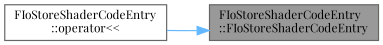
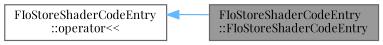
(182, 31) -> (194, 15)
